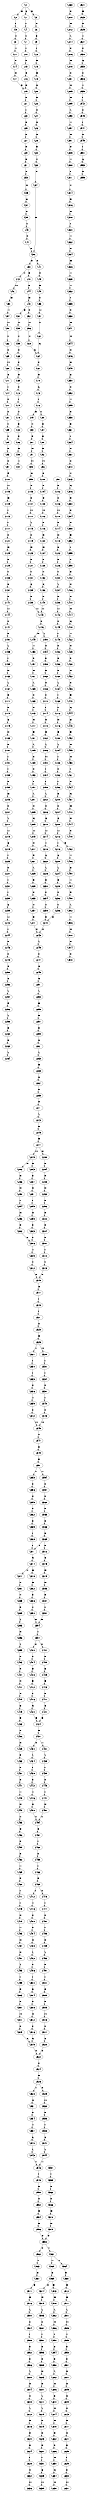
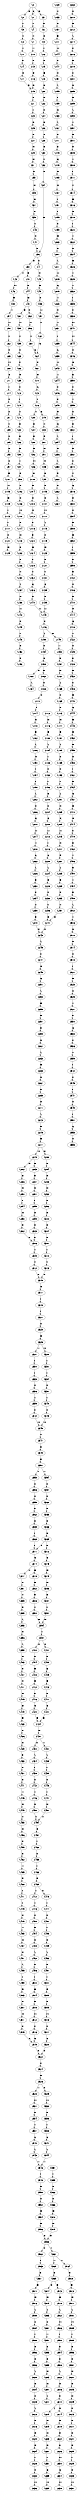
none -> (19, 473)
(7, 559) -> none
(58, 670) -> (38, 670)
(58, 701) -> none
(63, 842) -> (72, 842)
(52, 916) -> (47, 916)
none -> (72, 966)
(42, 2408) -> (54, 2408)
